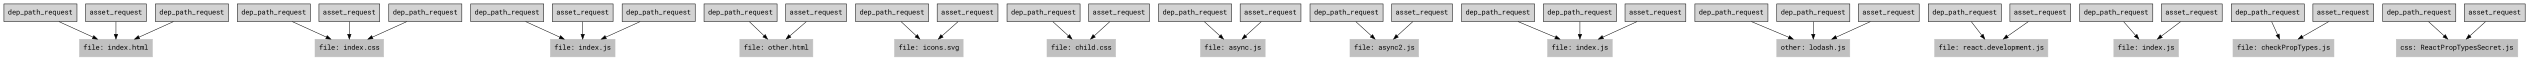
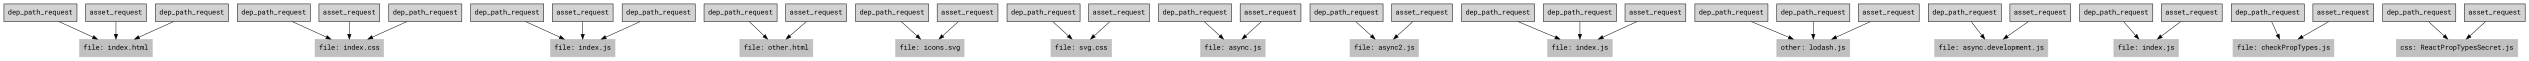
(1081, 48) -> (1081, 48)
(1991, 48) -> (1991, 48)
